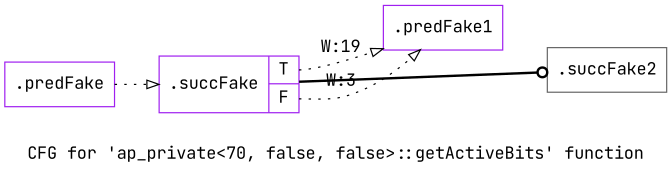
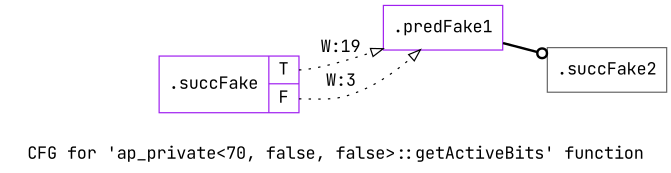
(418, 77) -> (520, 48)
(60, 84) -> none
